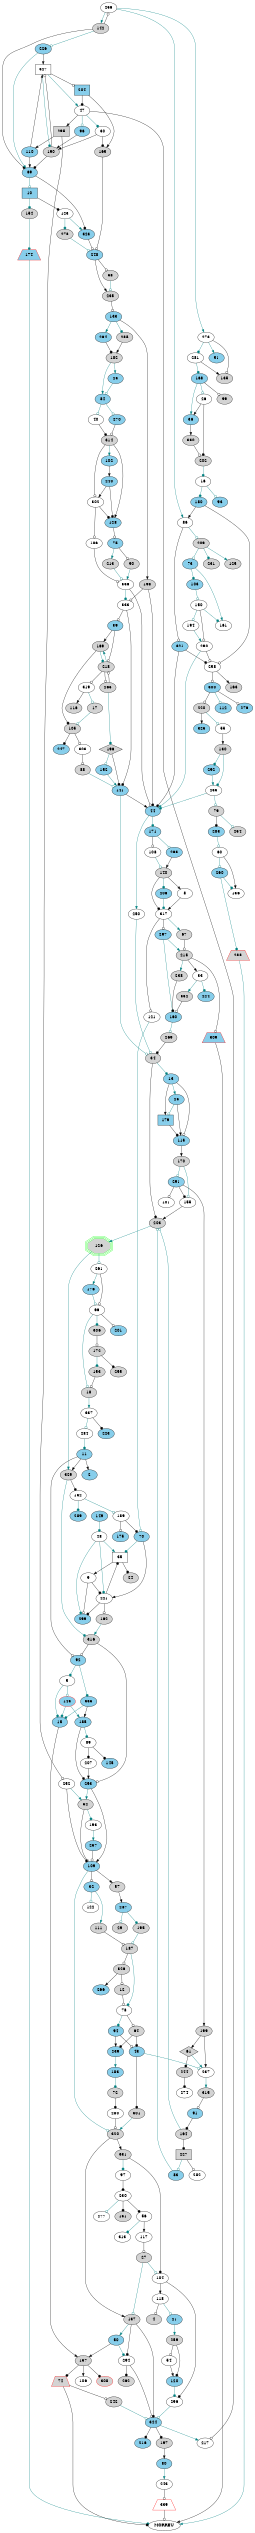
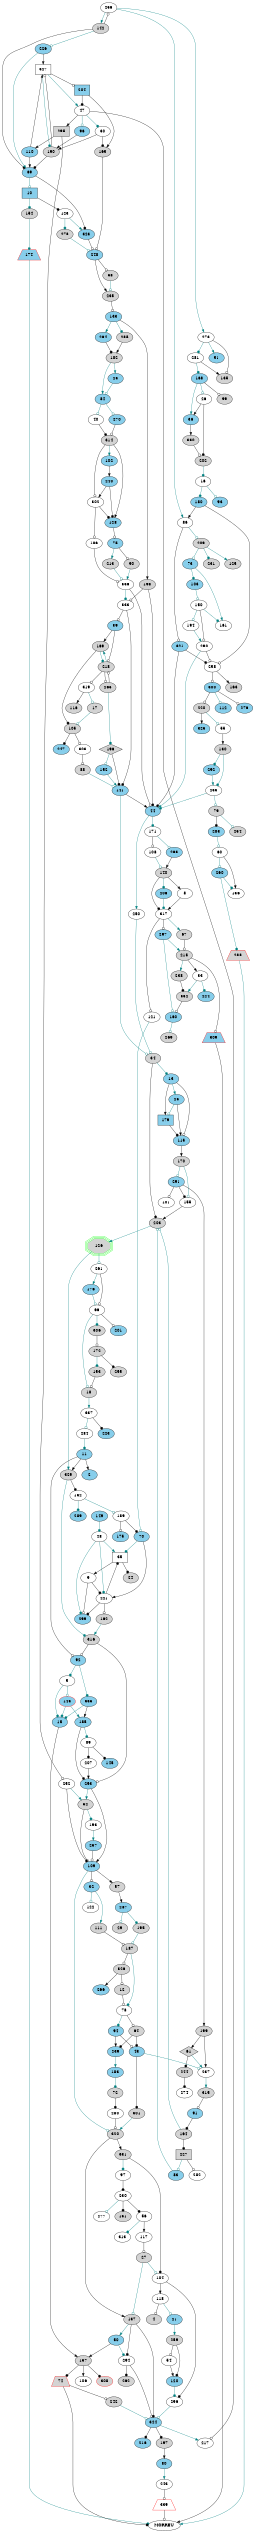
(153, 832) -> (153, 832)
(173, 995) -> (182, 985)
(162, 1047) -> none
